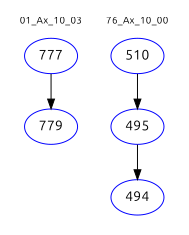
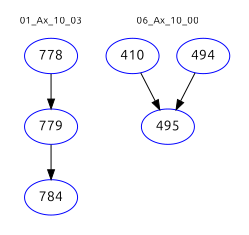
(137, 21) -> (168, 21)
(51, 56) -> (51, 56)
(137, 56) -> (133, 56)
(137, 157) -> (188, 87)
none -> (51, 197)
